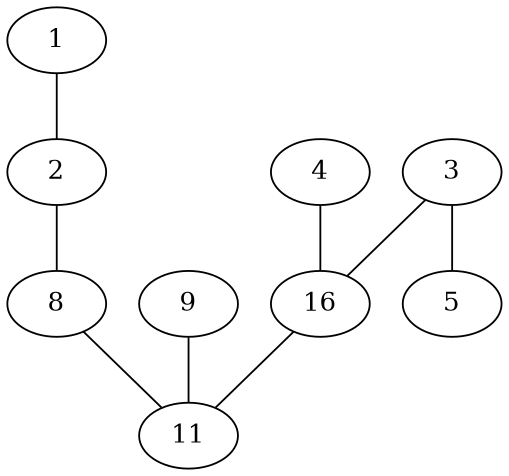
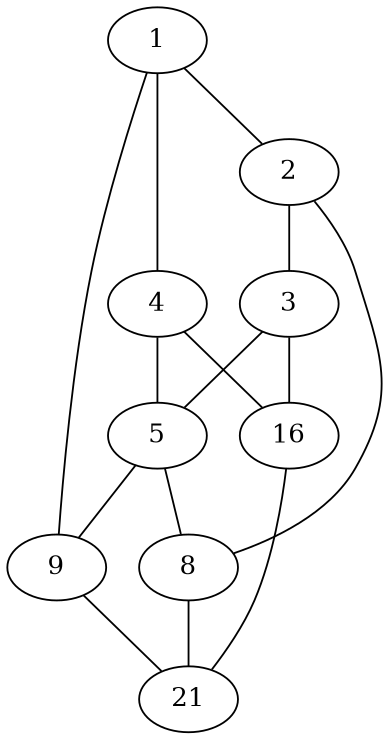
none -> (157, 172)
none -> (289, 238)
none -> (86, 300)
none -> (157, 370)
(189, 436) -> (189, 699)
none -> (173, 501)
none -> (107, 502)
